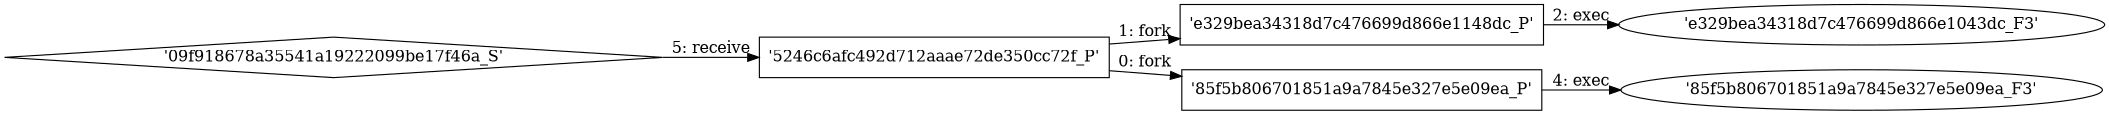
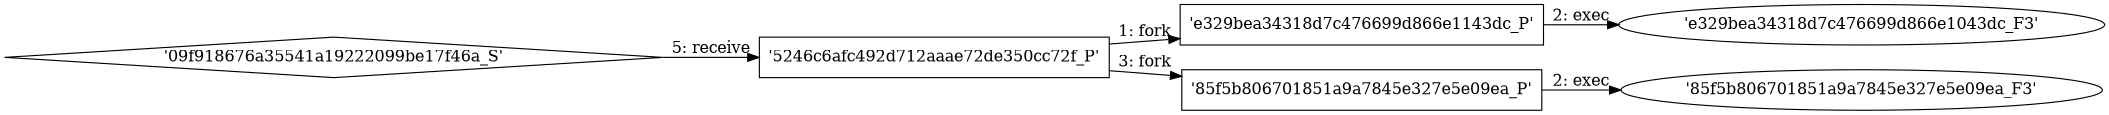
(1362, 25) -> (1362, 25)
(334, 57) -> (334, 57)
(1145, 62) -> (1145, 62)
(1581, 82) -> (1581, 82)
